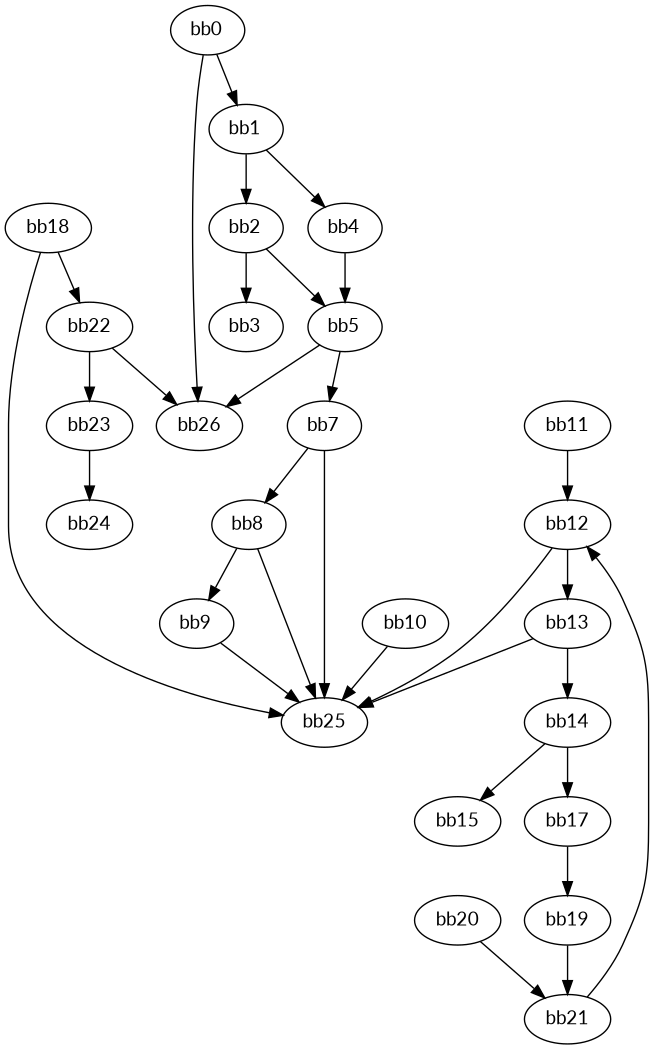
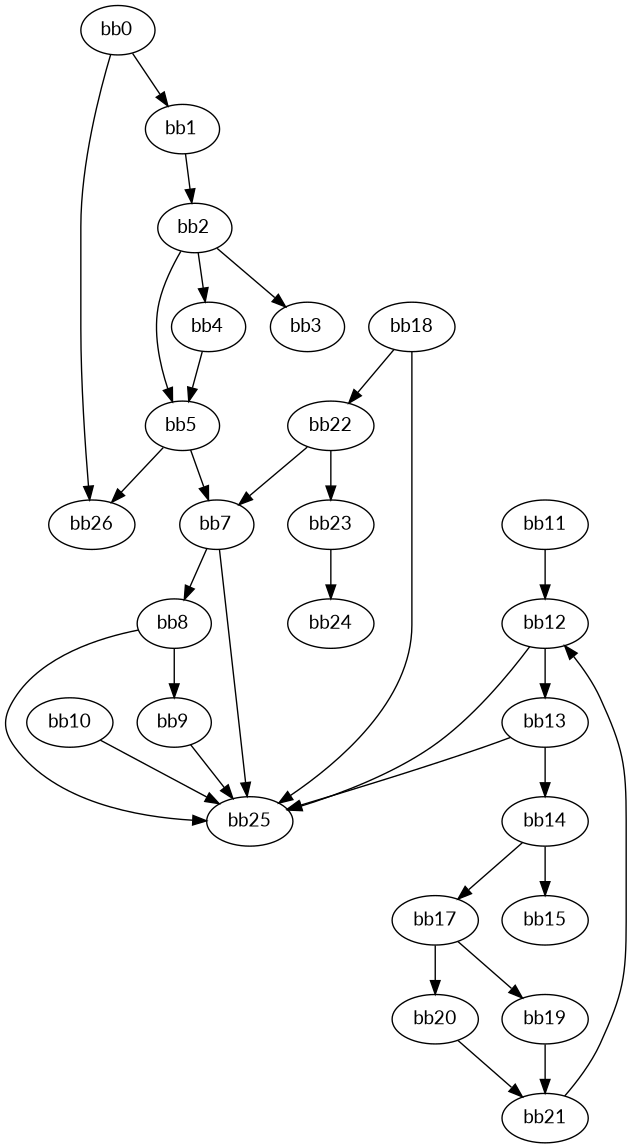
(291, 174) -> (201, 270)
(139, 372) -> (278, 471)
none -> (435, 963)
